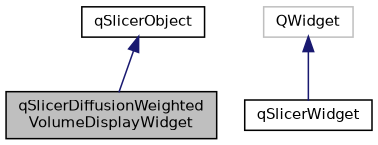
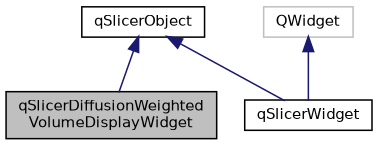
none -> (233, 72)
